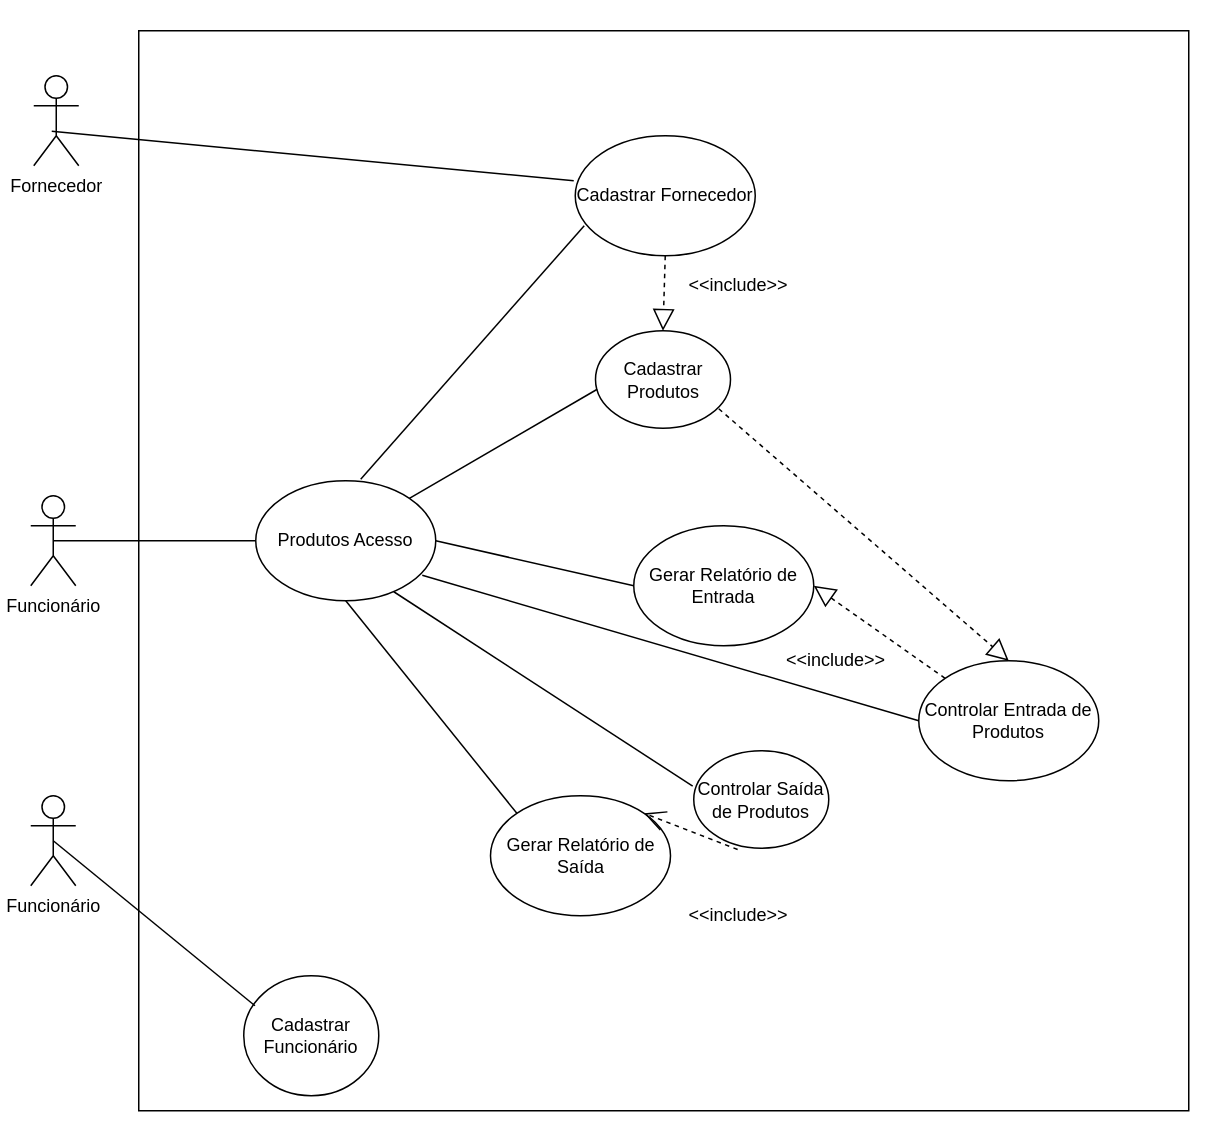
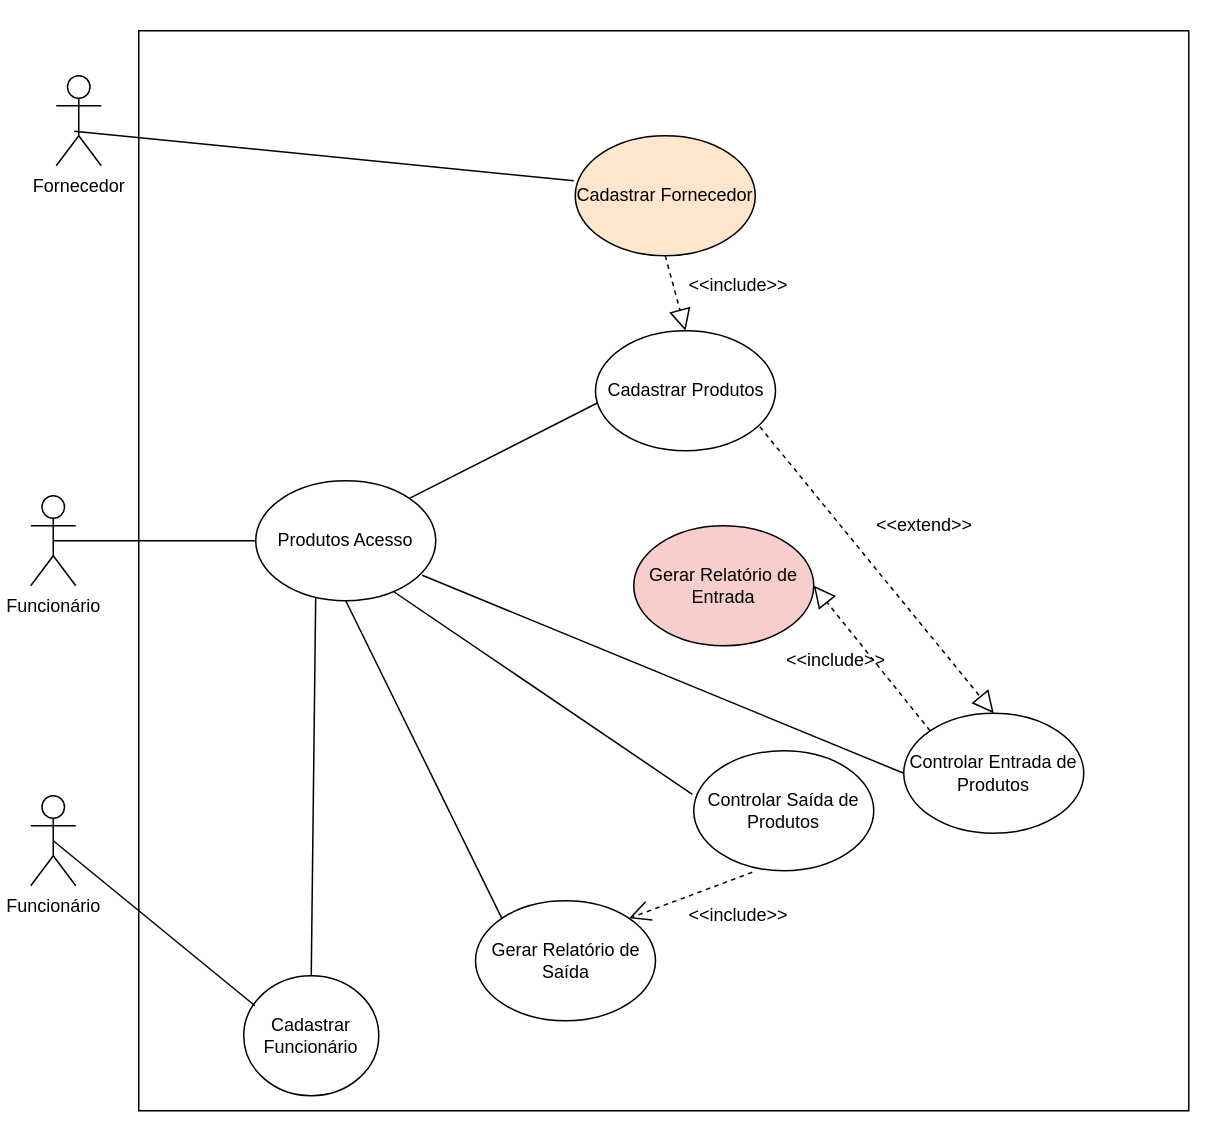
(56, 121) -> (79, 121)
(665, 196) -> (665, 196)
(472, 353) -> none
(663, 380) -> (686, 391)
none -> (934, 526)
(534, 563) -> none
(724, 586) -> (724, 586)
(1009, 721) -> (994, 773)
none -> (313, 787)
(761, 800) -> (784, 811)
(581, 856) -> (566, 961)
